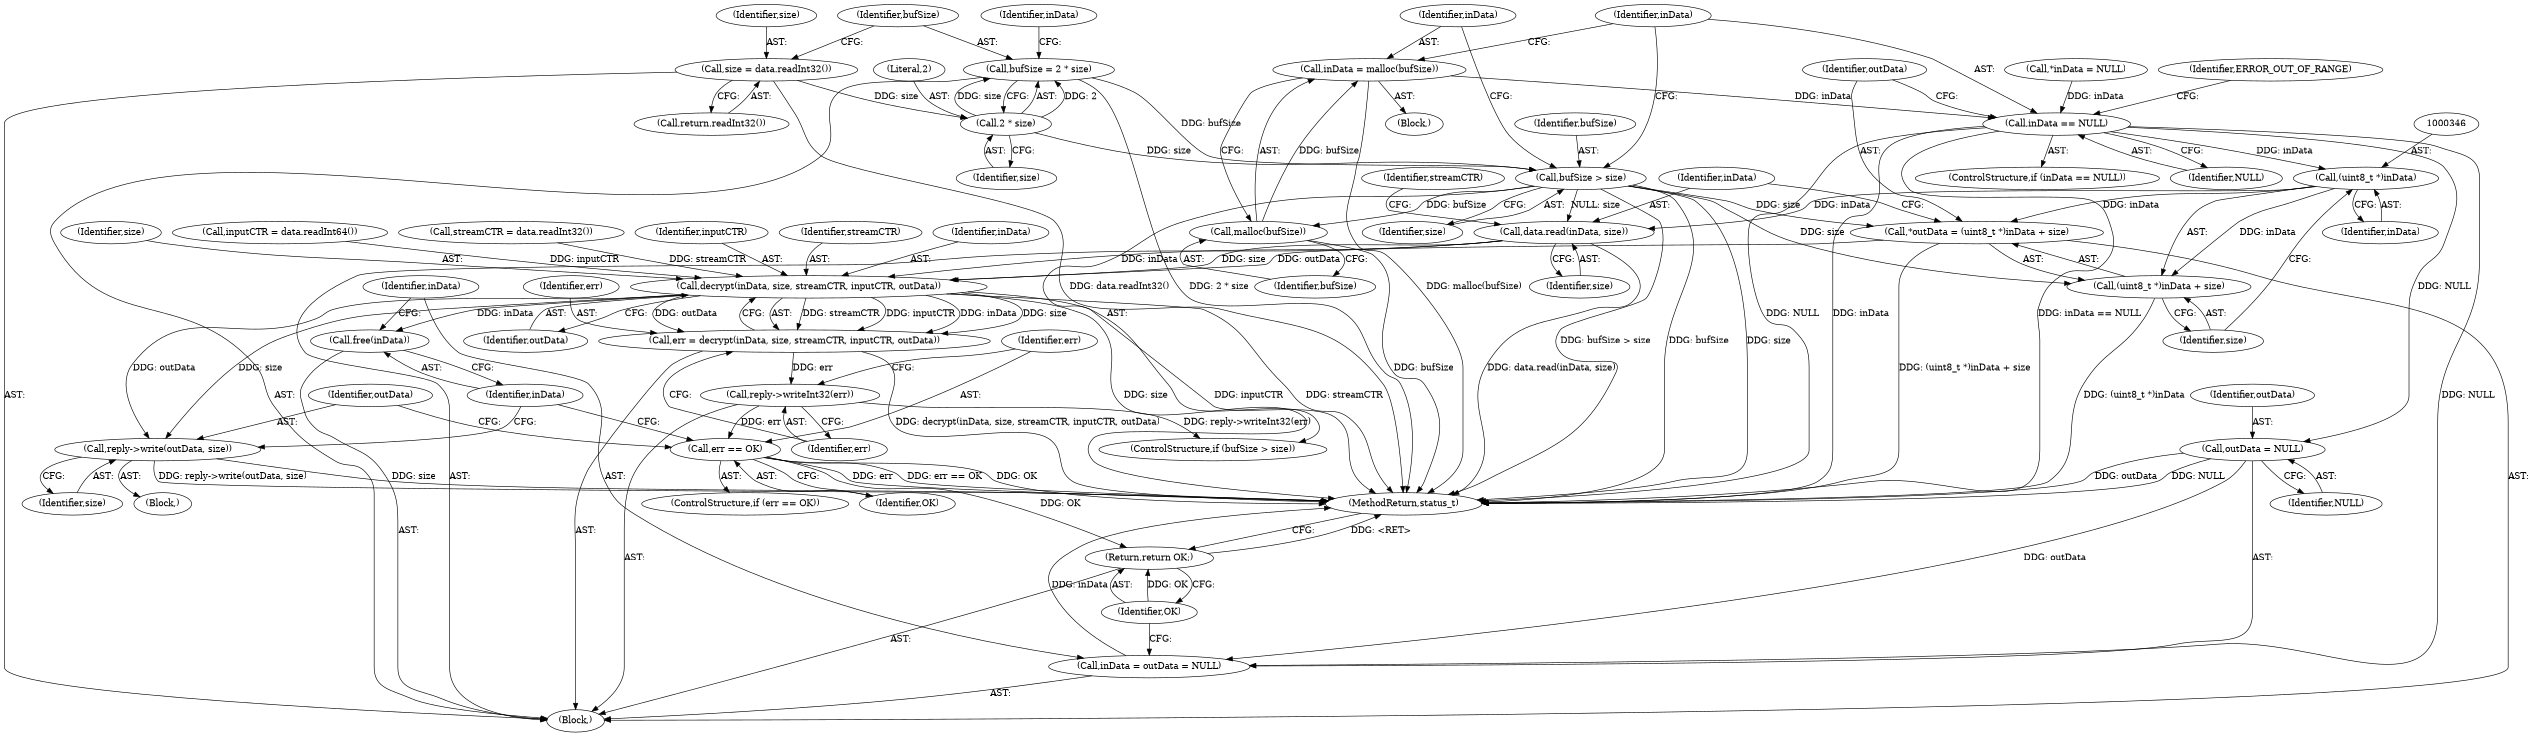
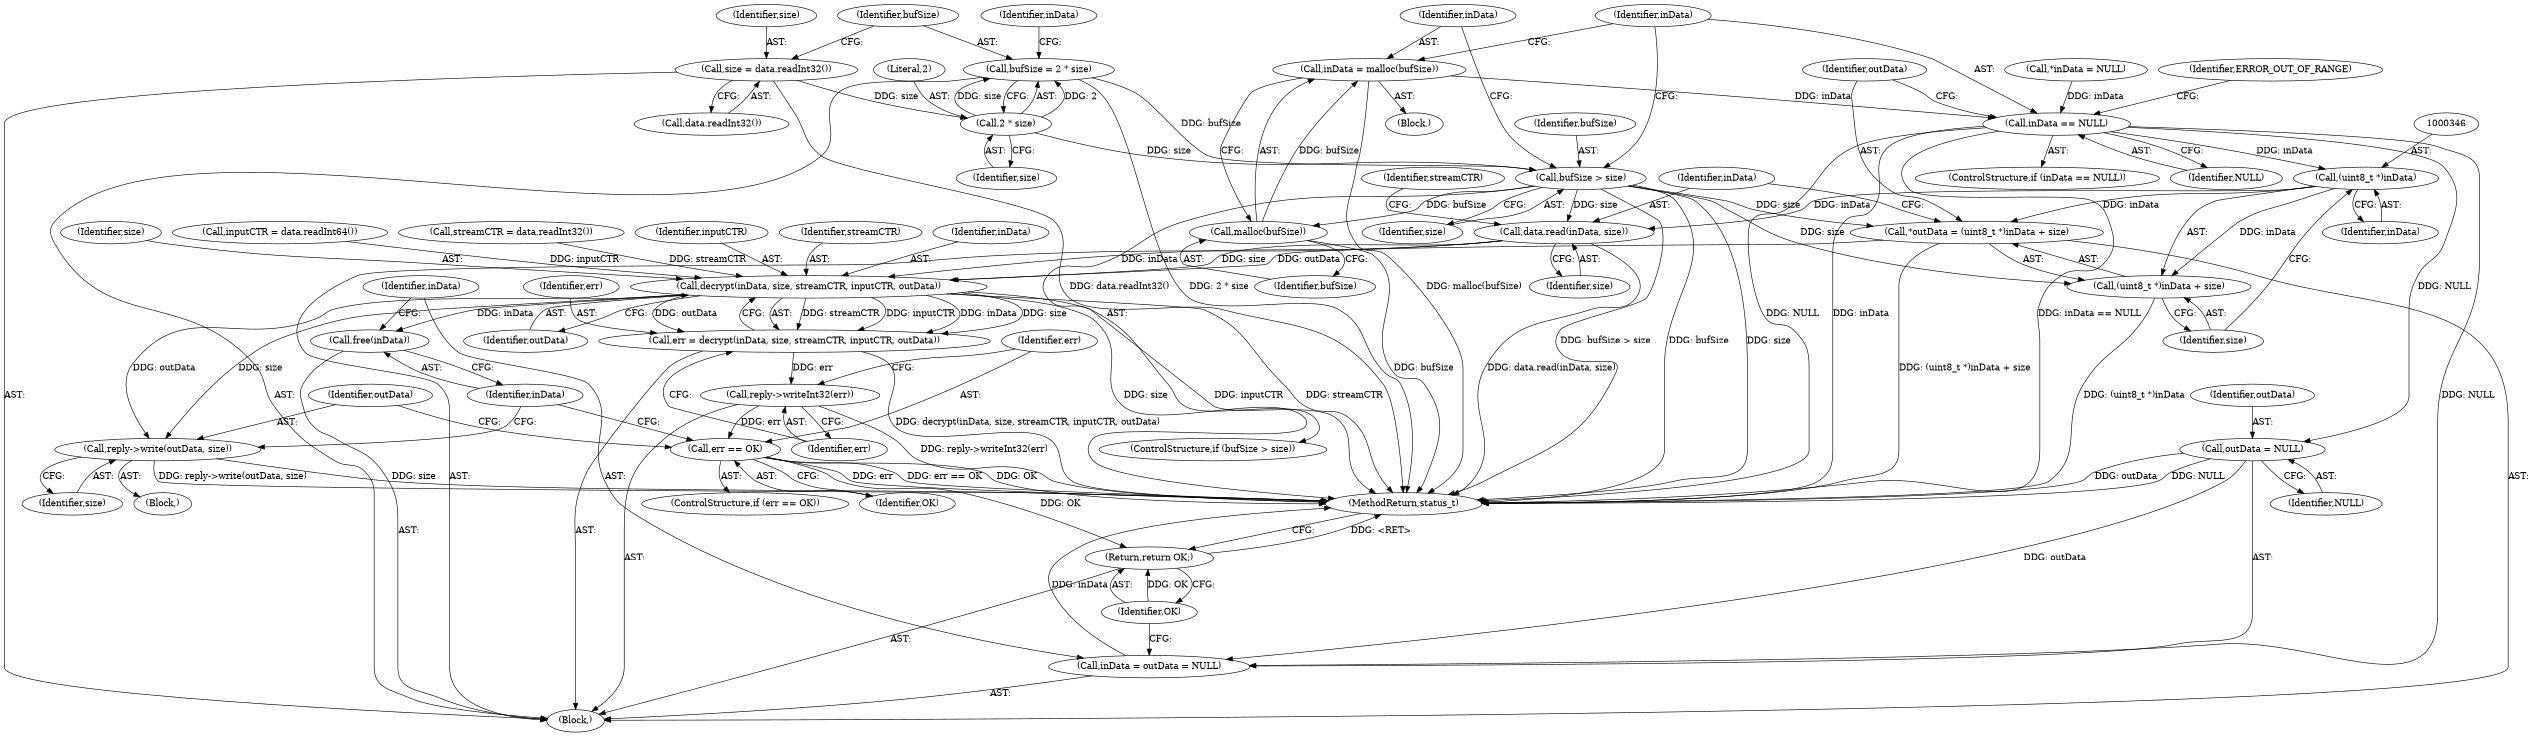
(712, 124) -> (712, 124)
(1596, 205) -> (1596, 205)
(1030, 407) -> (1060, 483)
